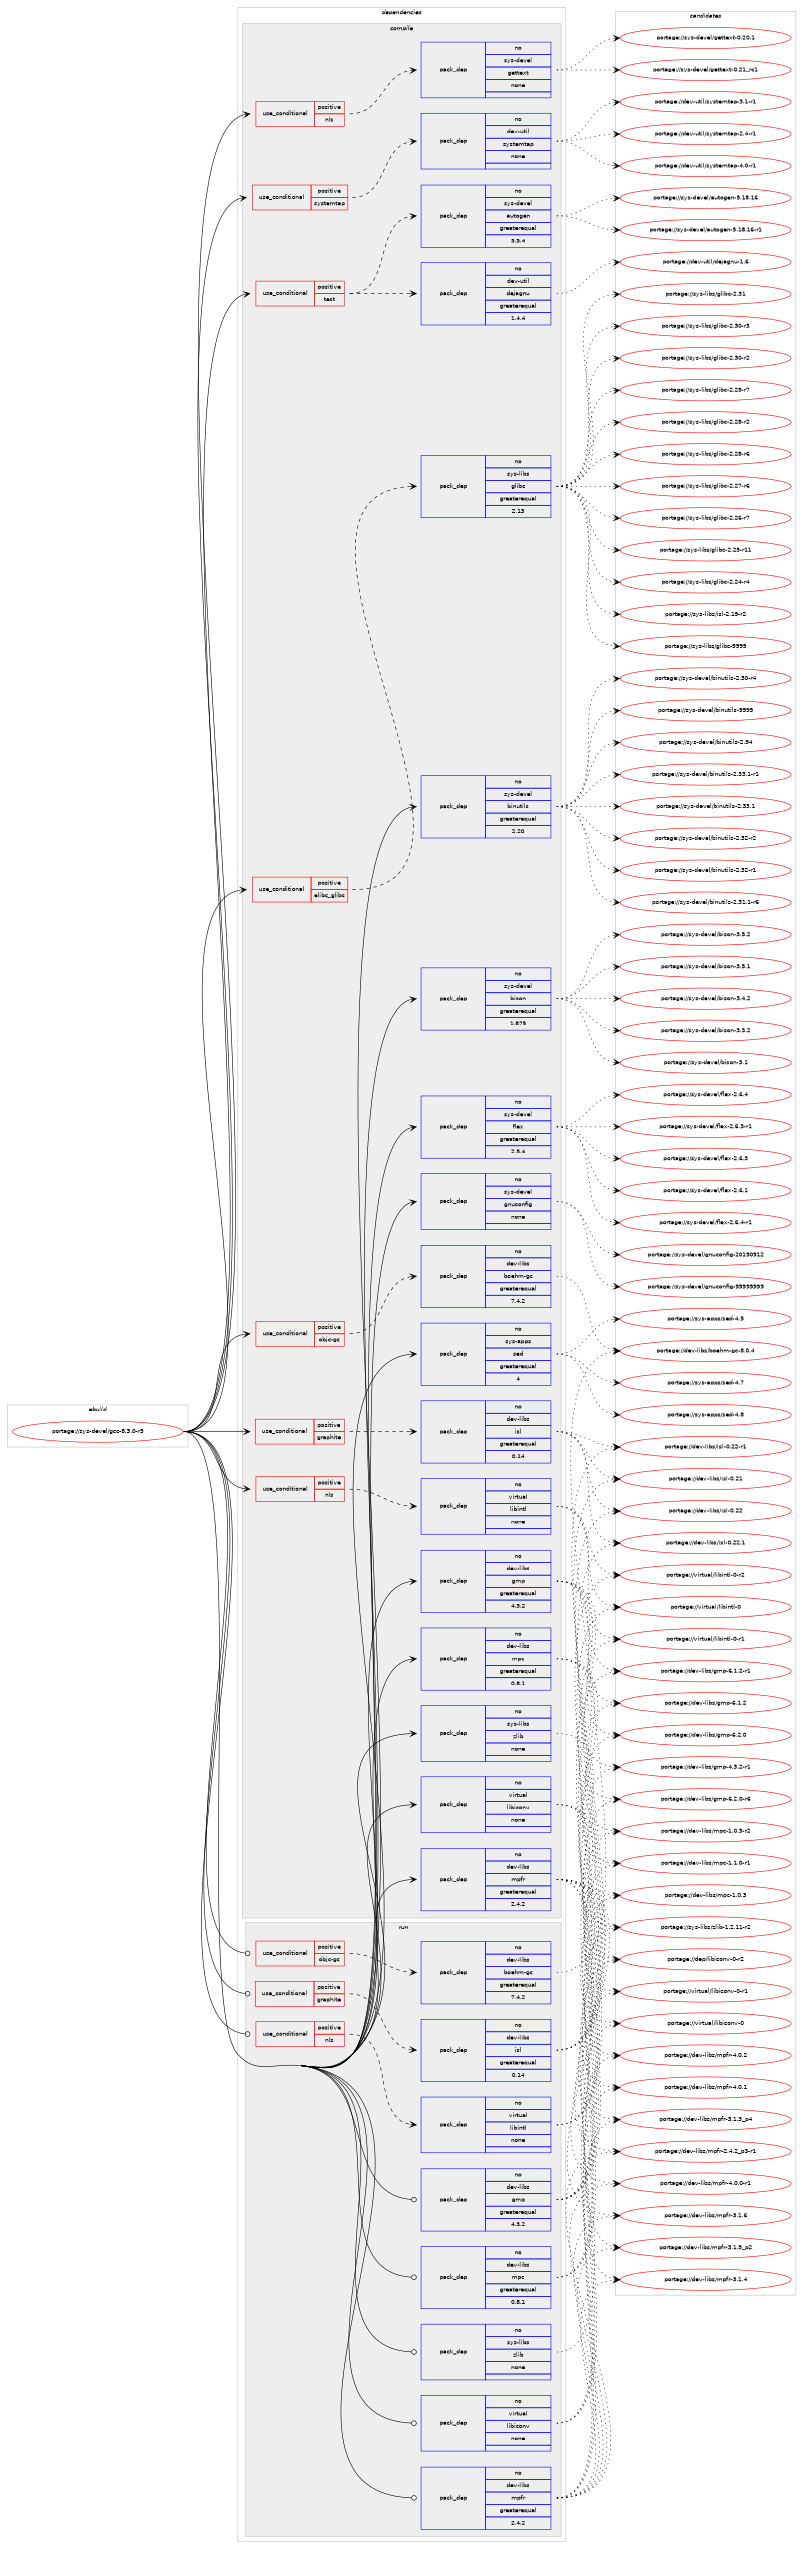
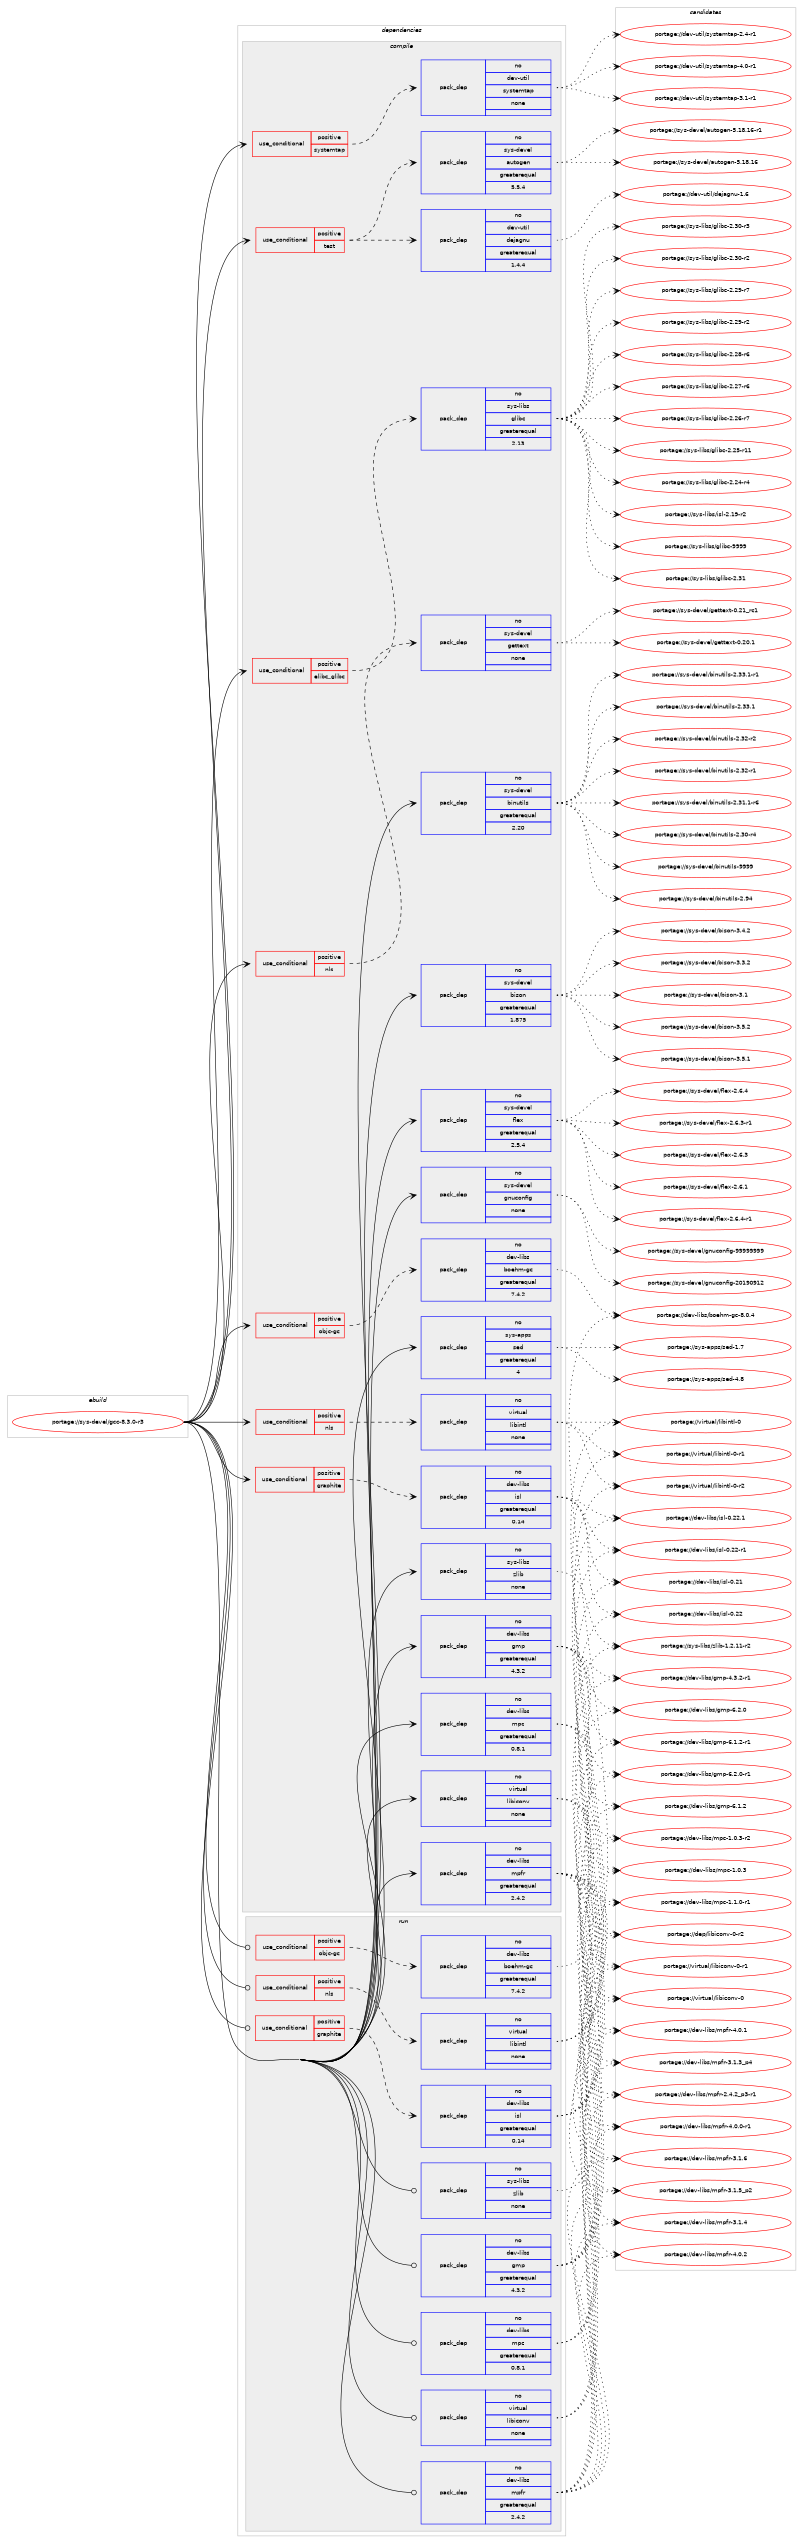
(706, 422) -> (706, 323)
(706, 1319) -> none
(706, 1383) -> (706, 1347)
(706, 1799) -> (706, 1774)
